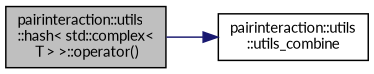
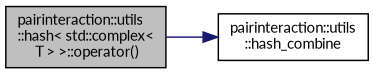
(293, 37) -> (293, 37)
